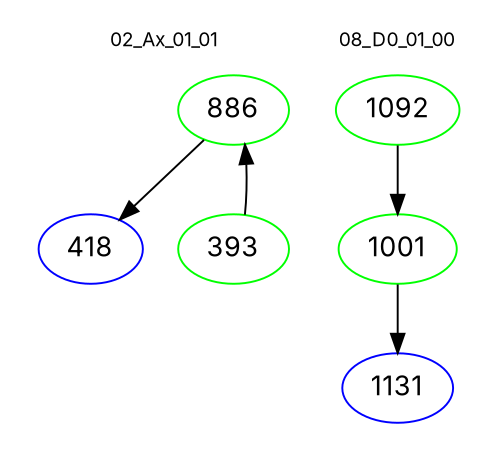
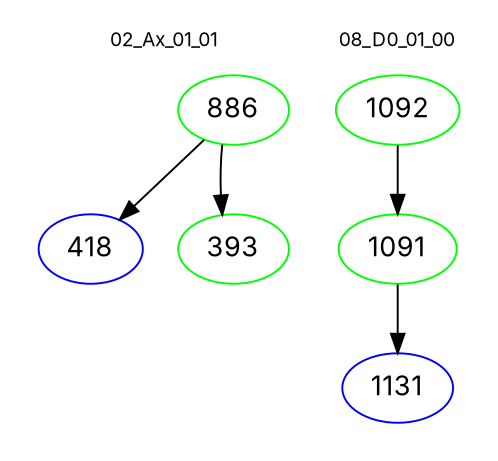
(246, 190) -> (221, 170)
(398, 249) -> (398, 249)
